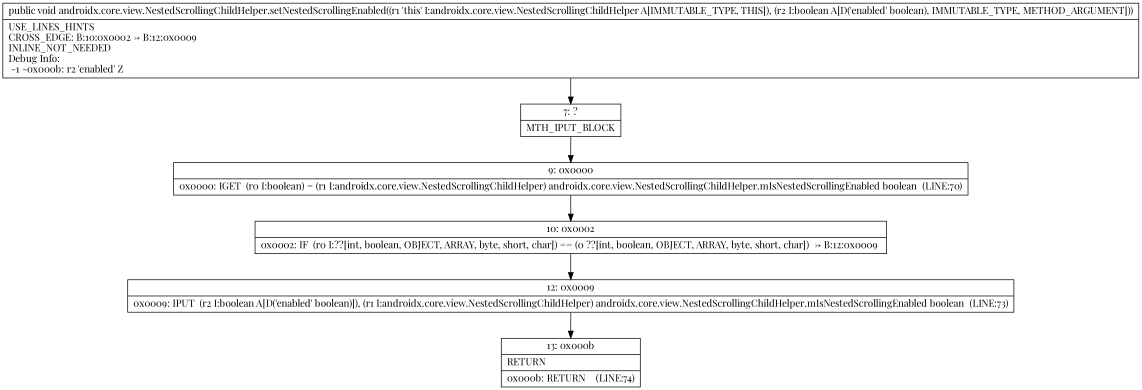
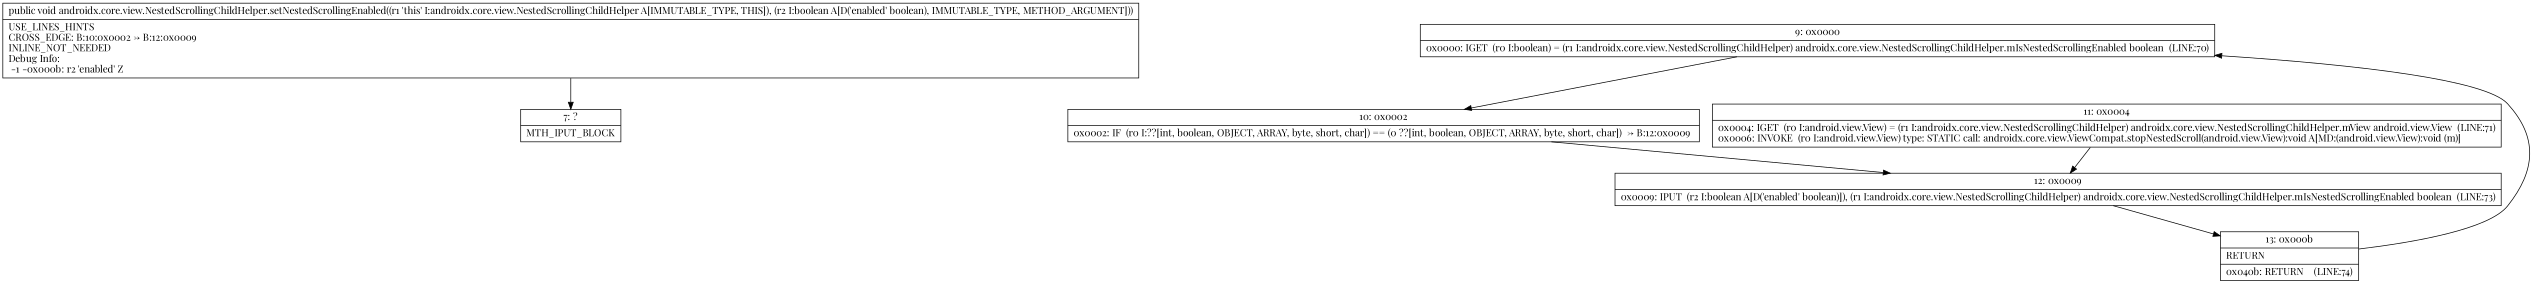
none -> (2107, 126)
(571, 146) -> (2499, 98)
(571, 379) -> (2290, 272)
